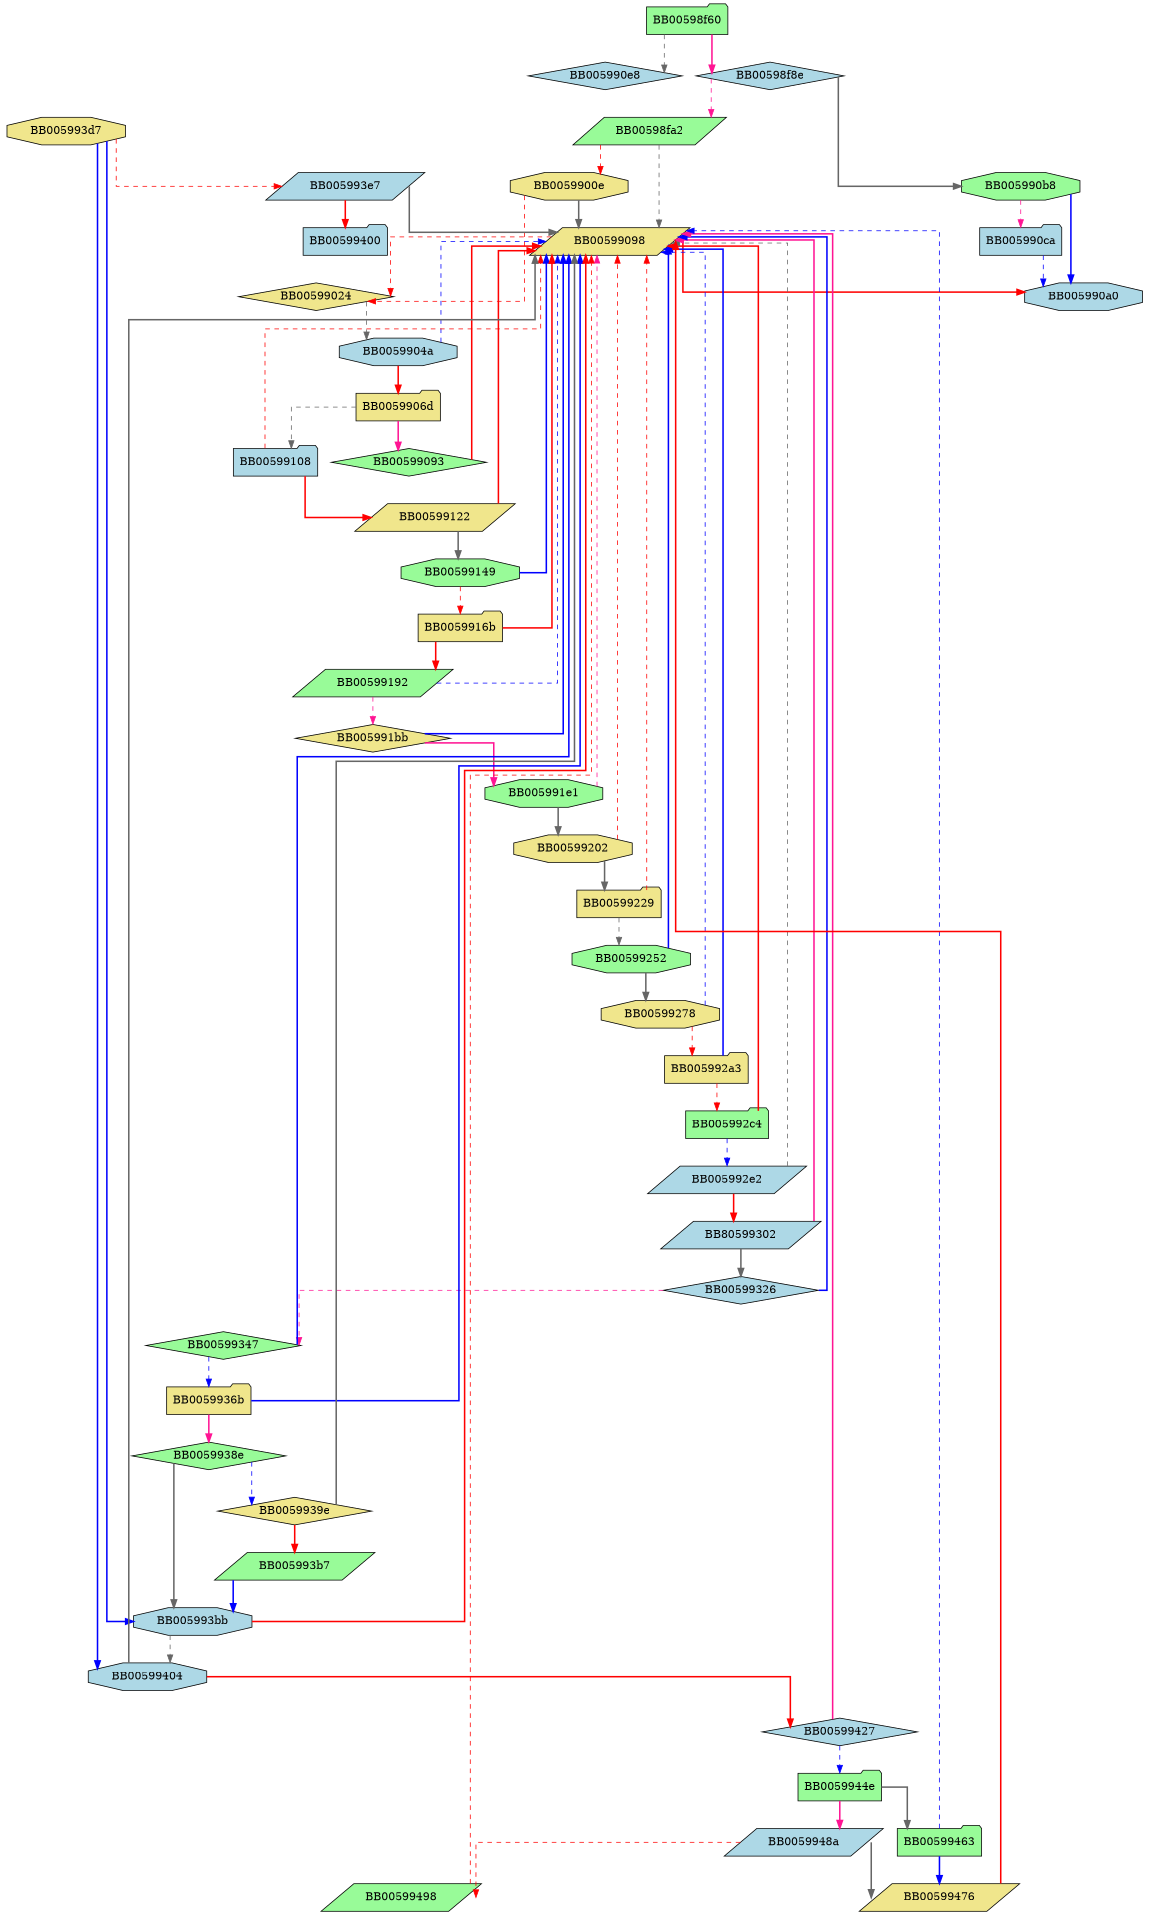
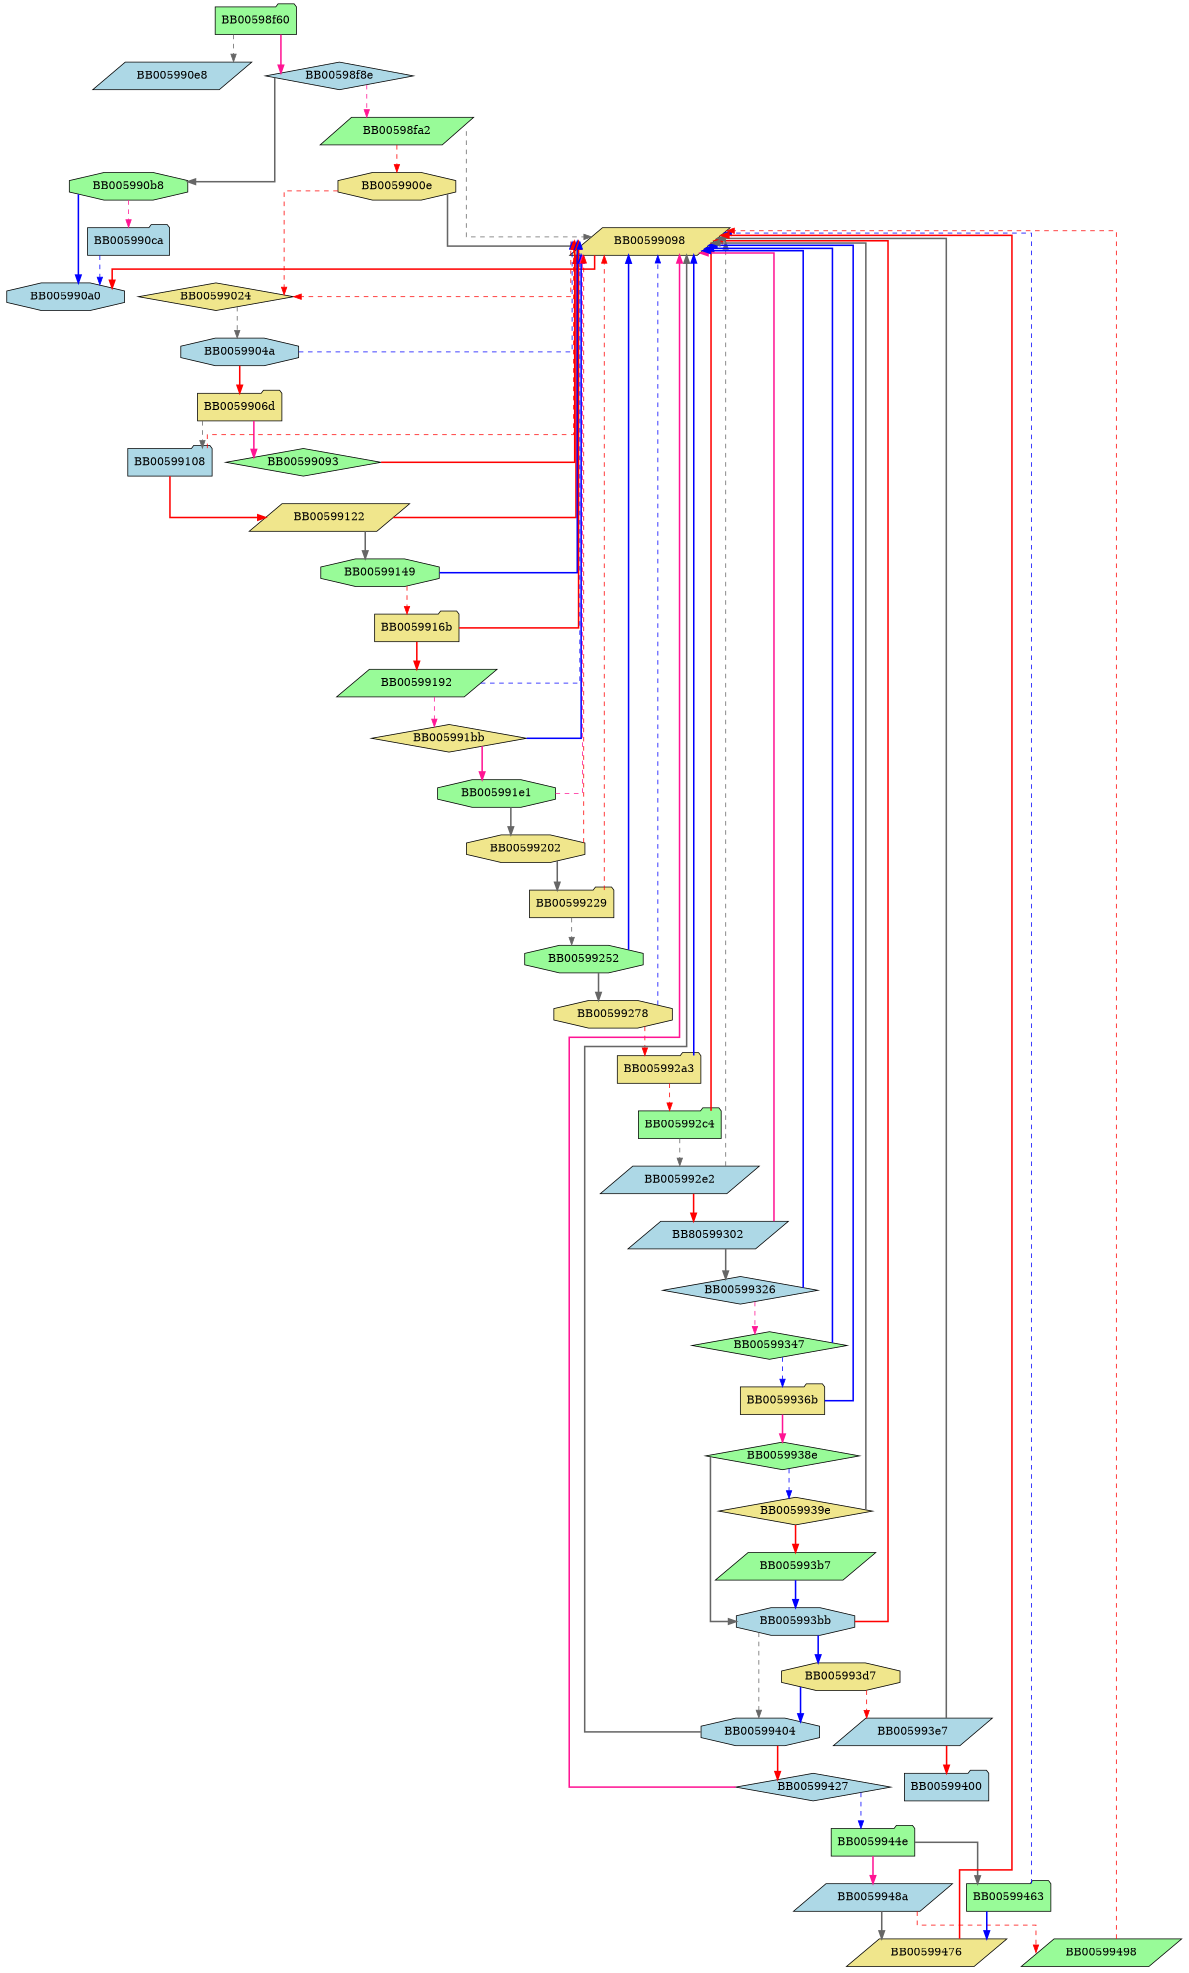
(605, 76) -> (172, 76)
(107, 891) -> (818, 1645)
(727, 1148) -> (680, 1148)
